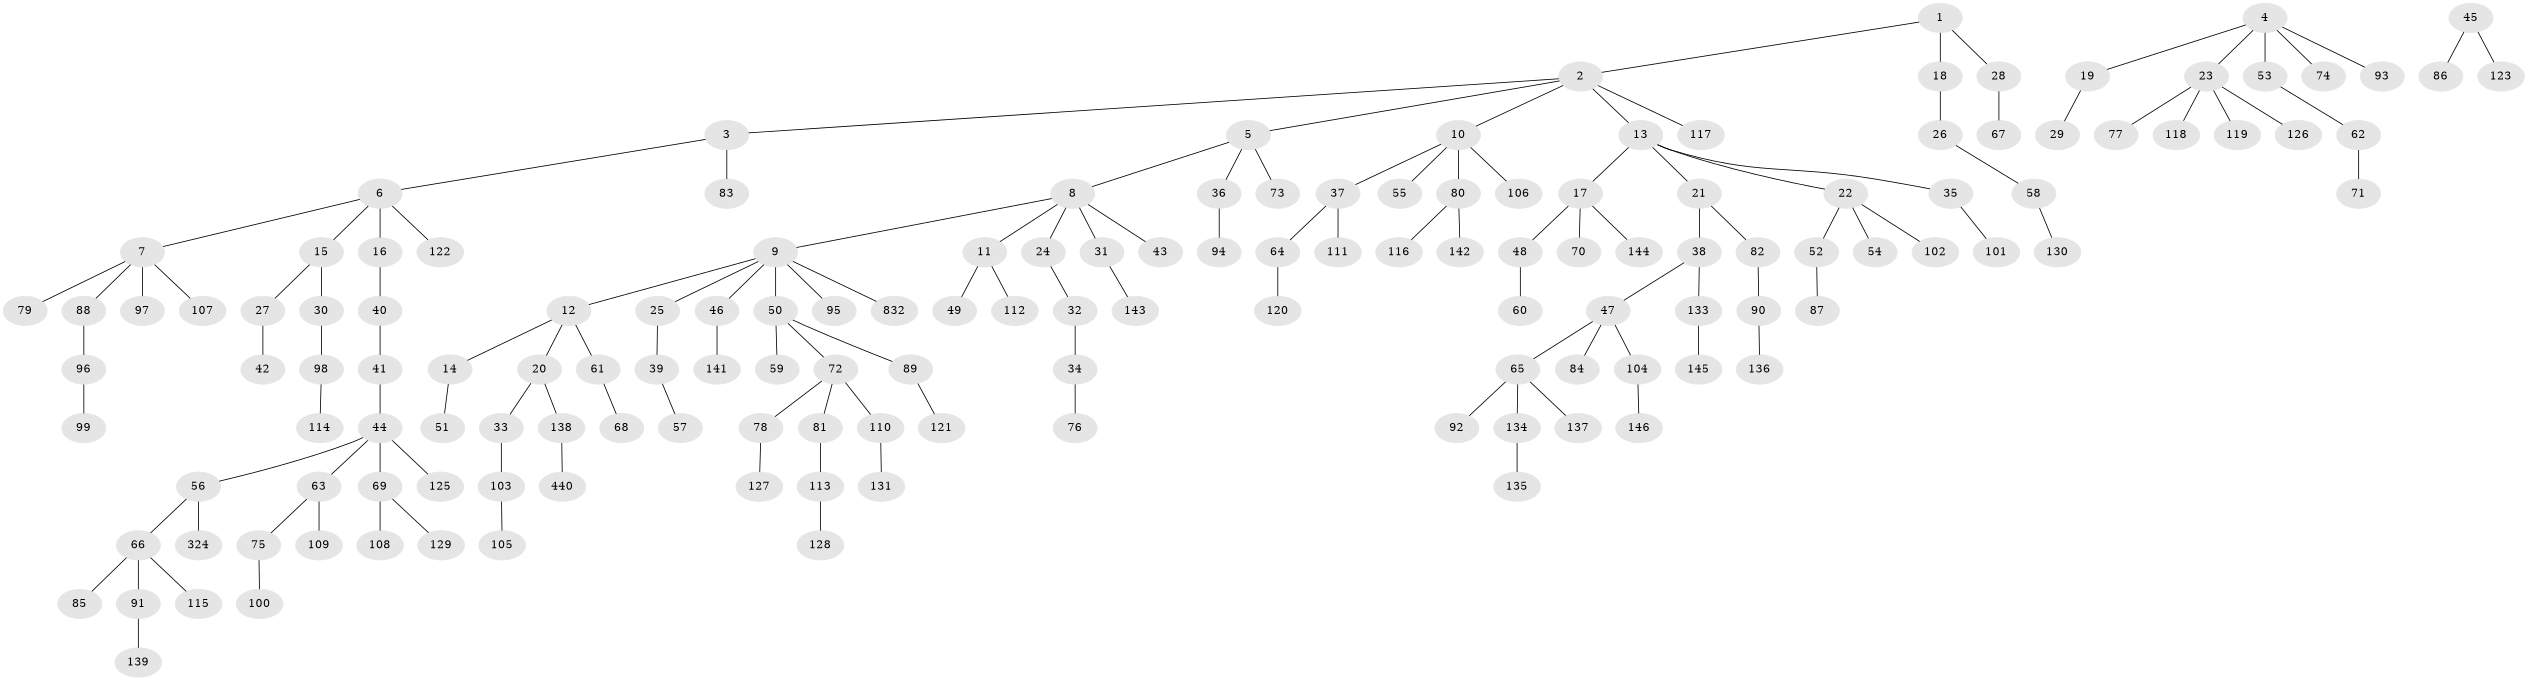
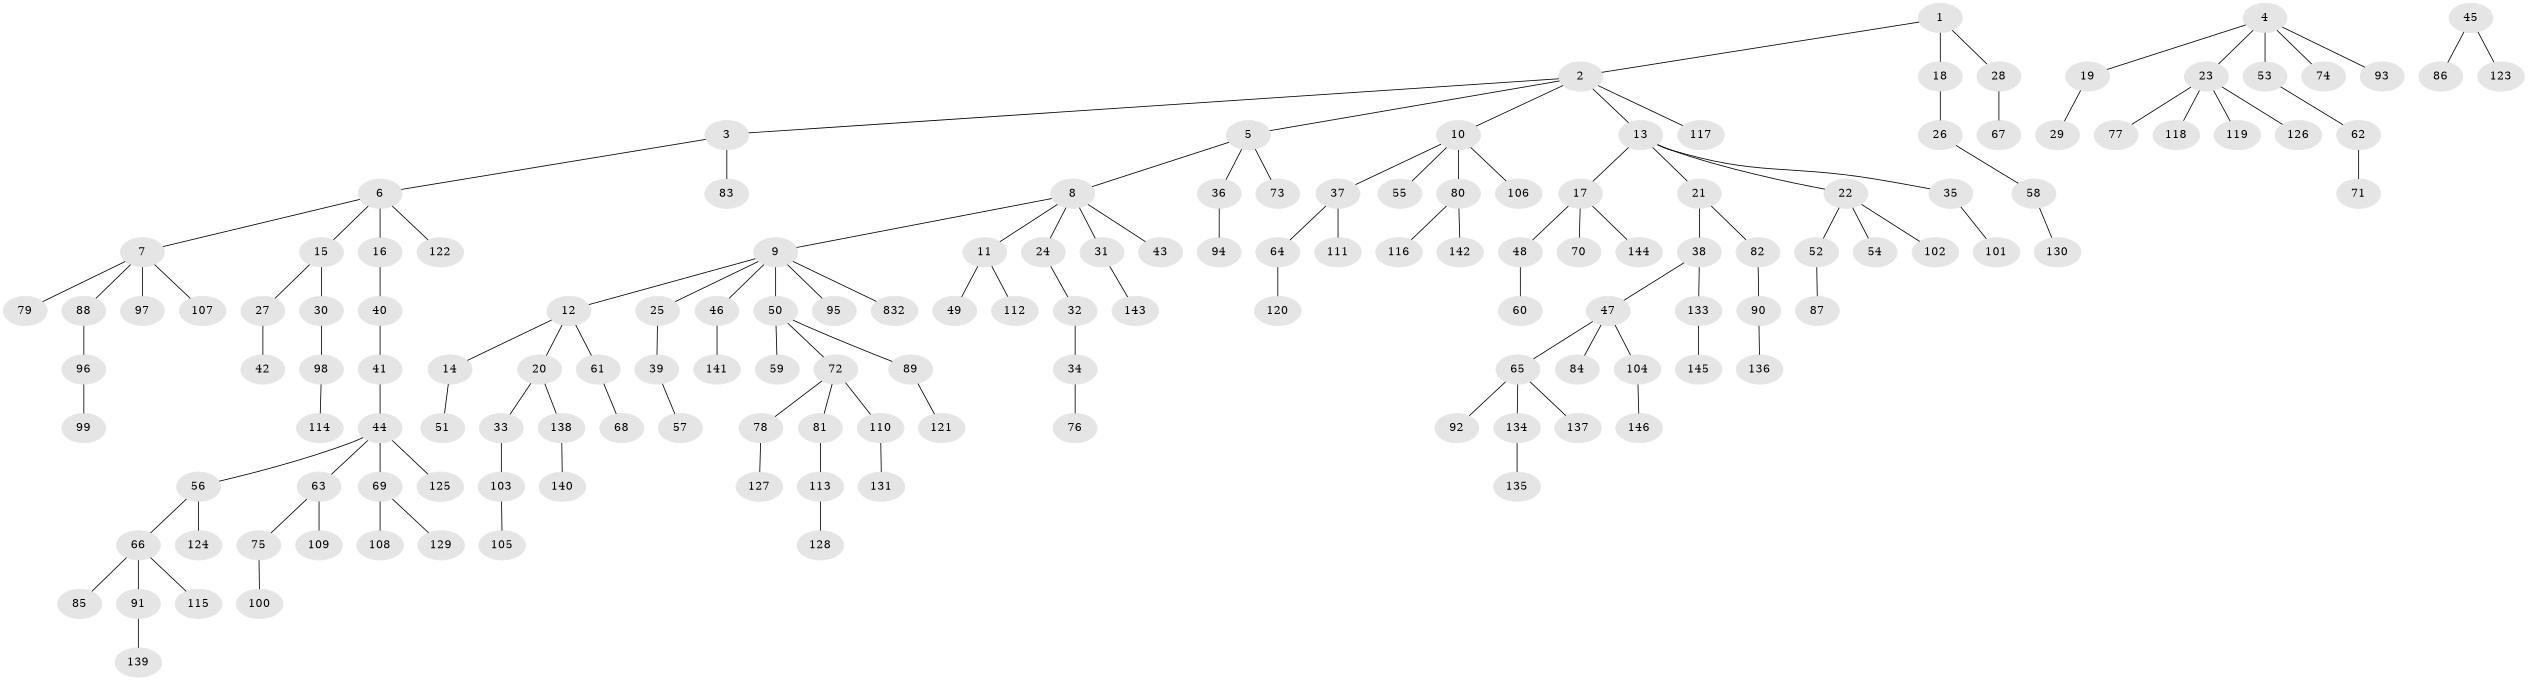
(562, 487) -> (562, 487)
(199, 545) -> (199, 545)
